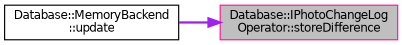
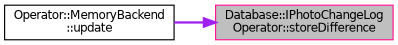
(92, 22) -> (89, 22)
